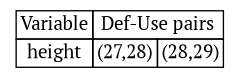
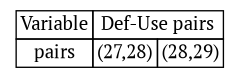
(55, 52) -> (55, 52)
